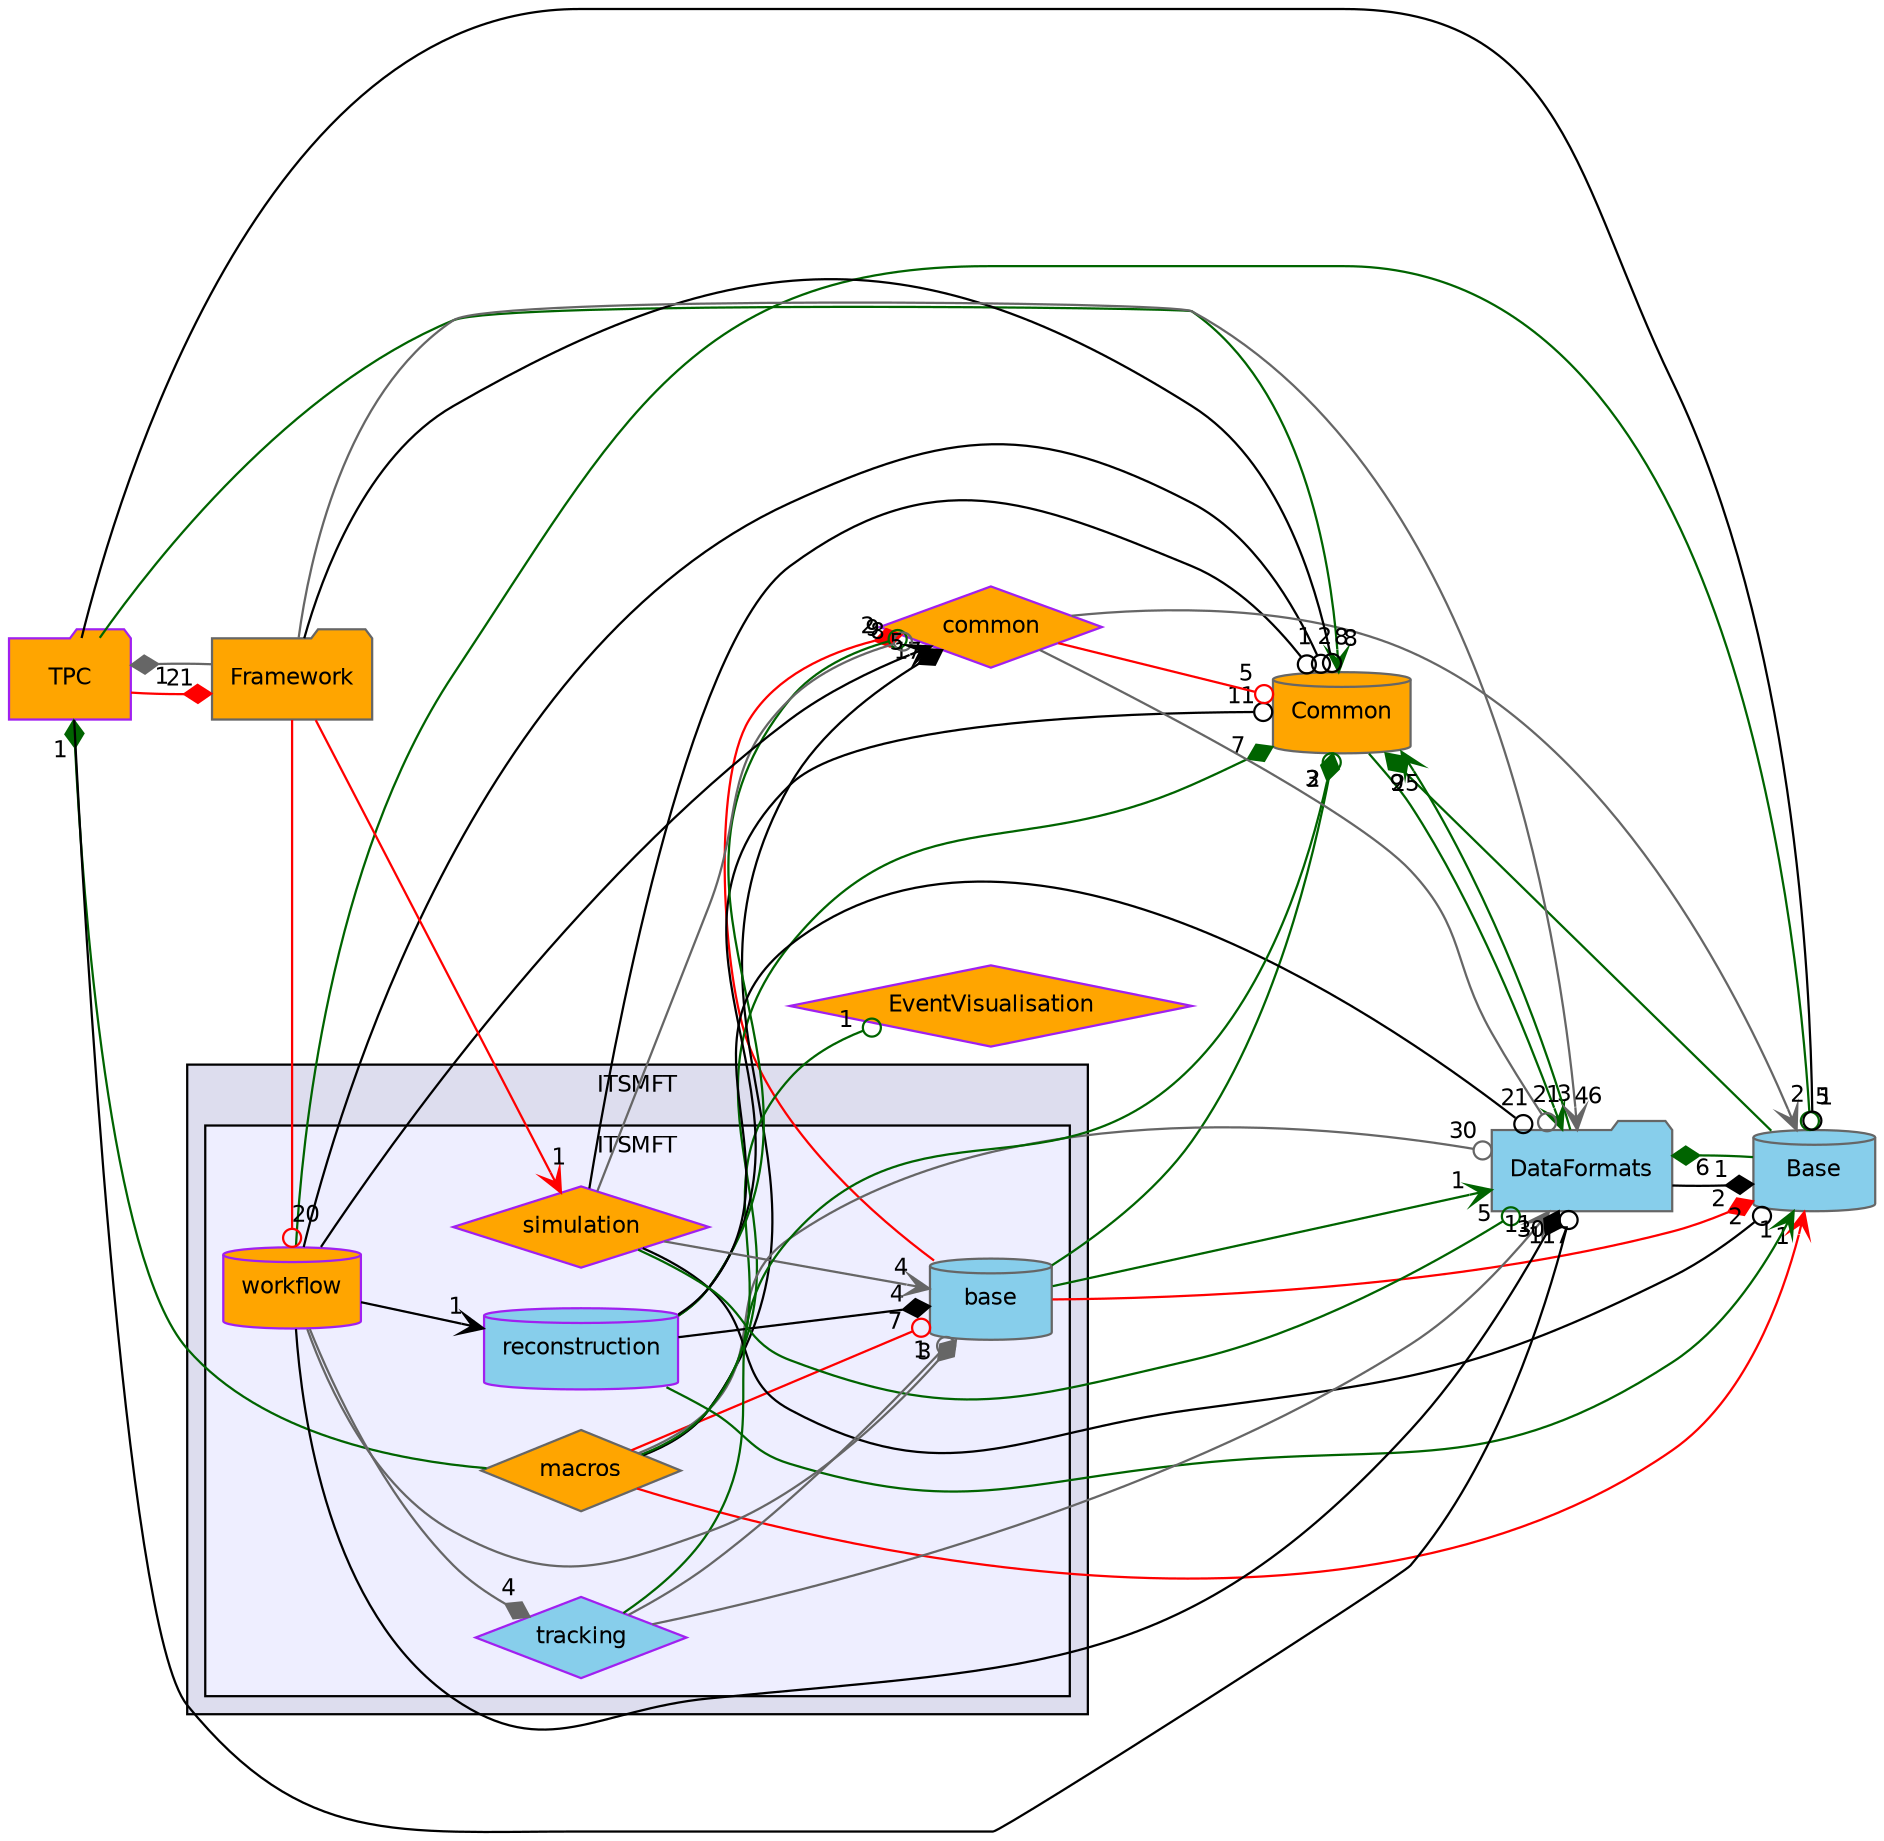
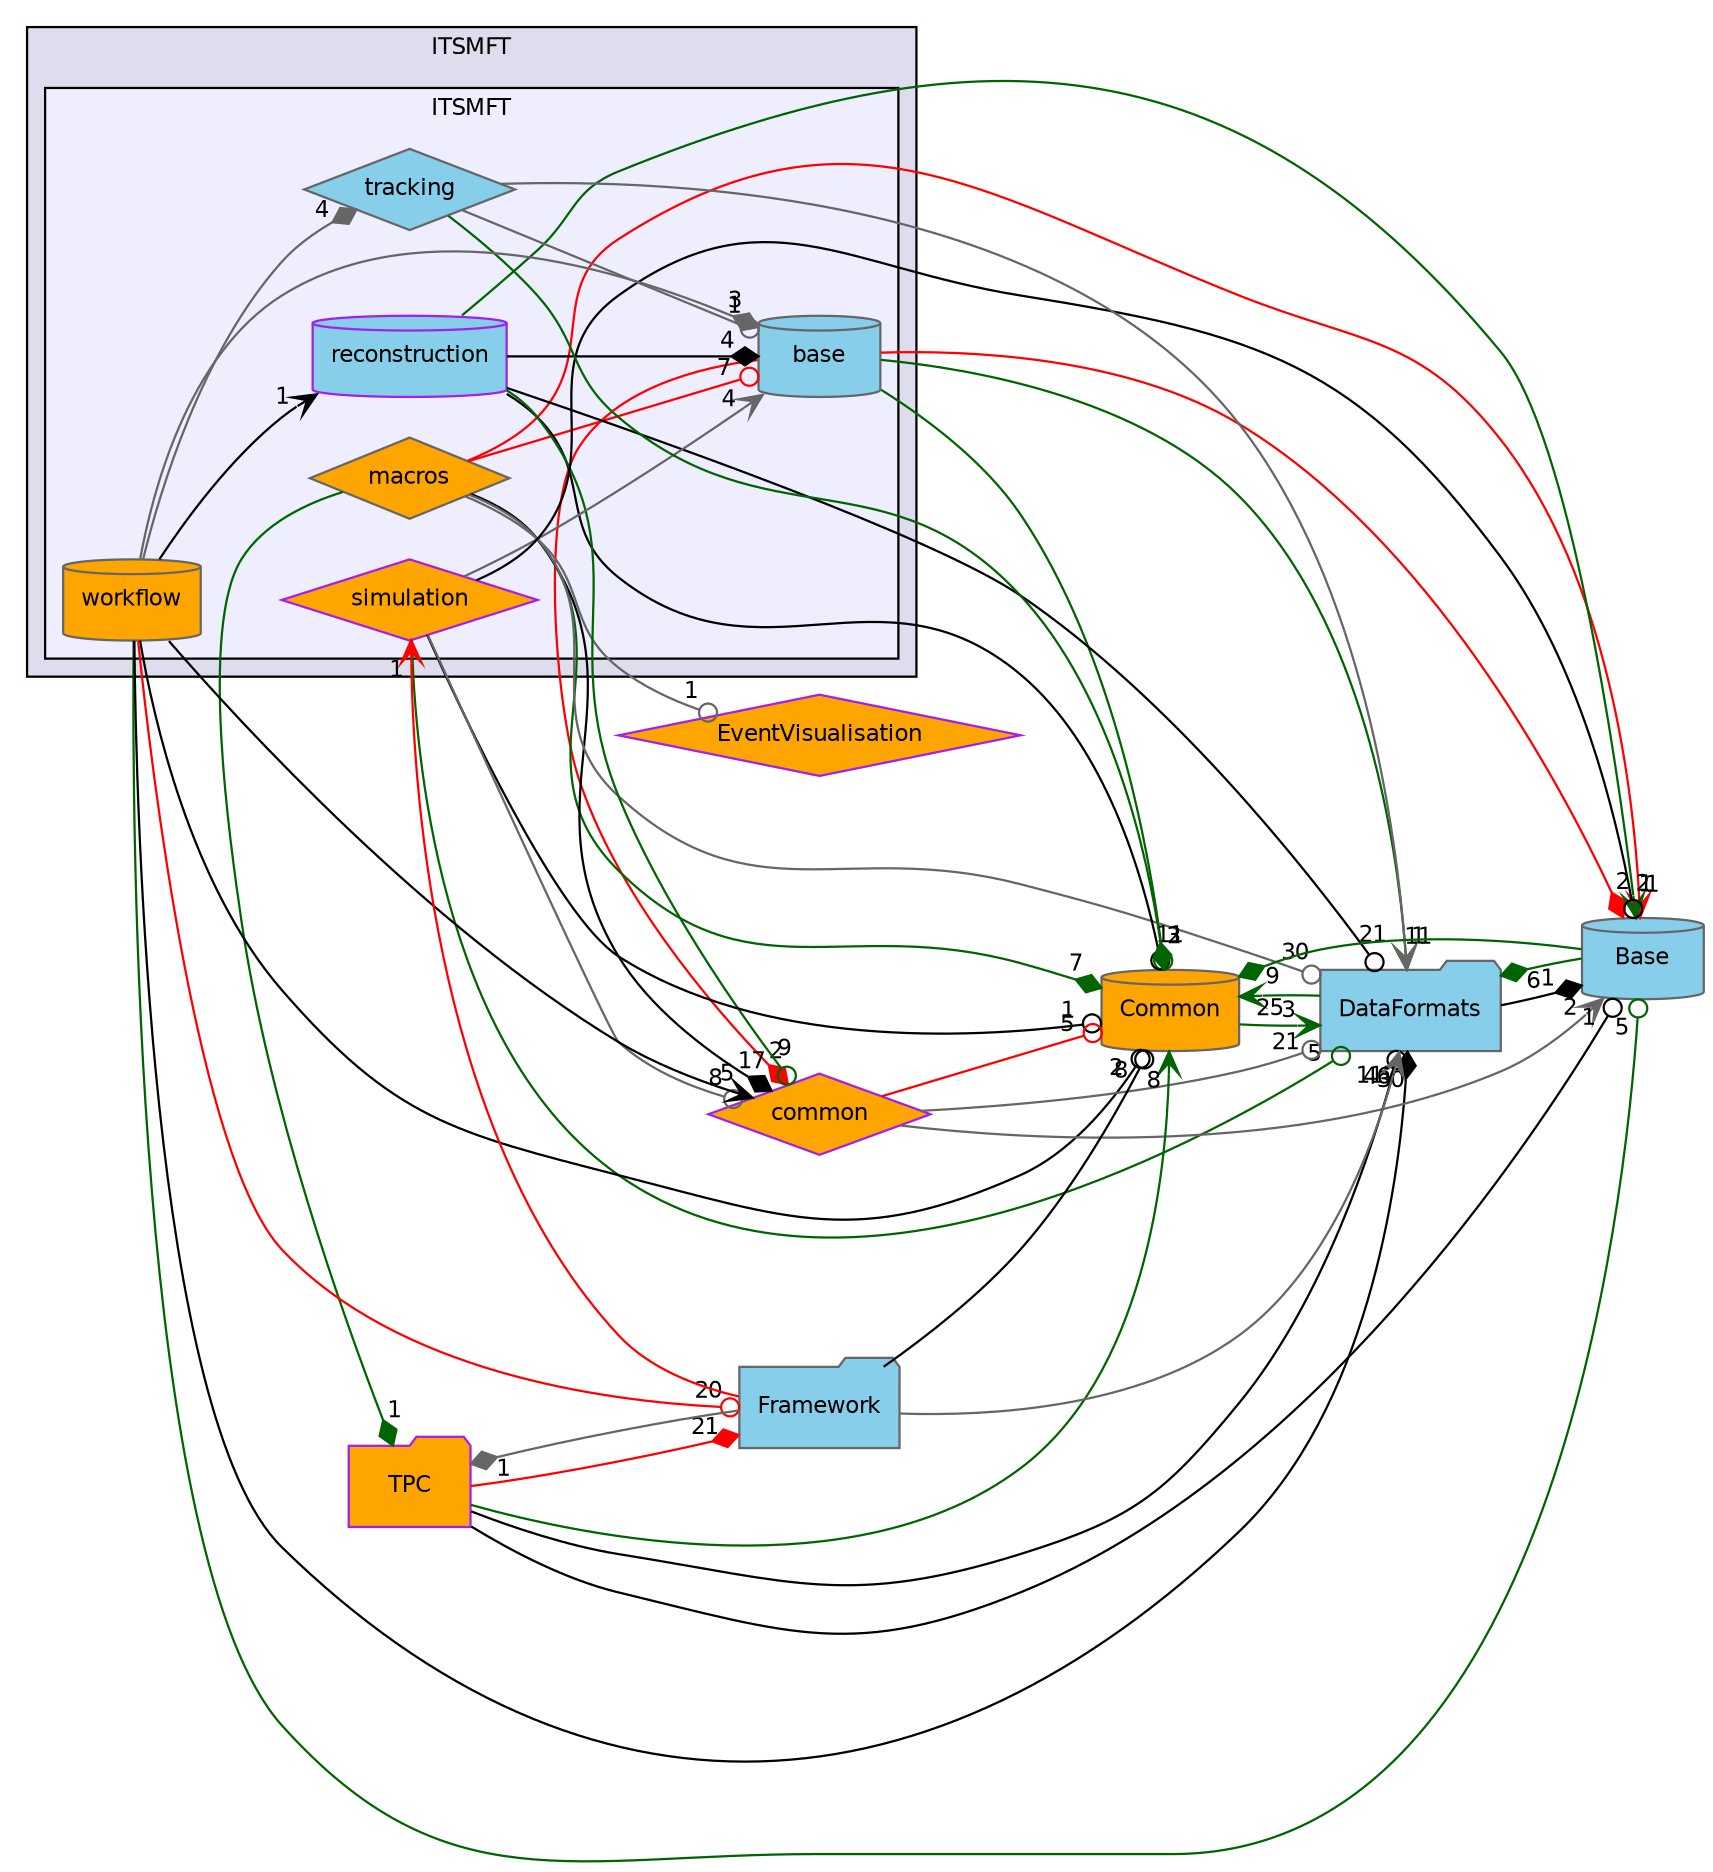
(292, 679) -> (819, 1407)
(292, 974) -> (244, 1183)
(747, 1240) -> (578, 608)
(292, 1288) -> (132, 600)
(581, 1638) -> (410, 189)
